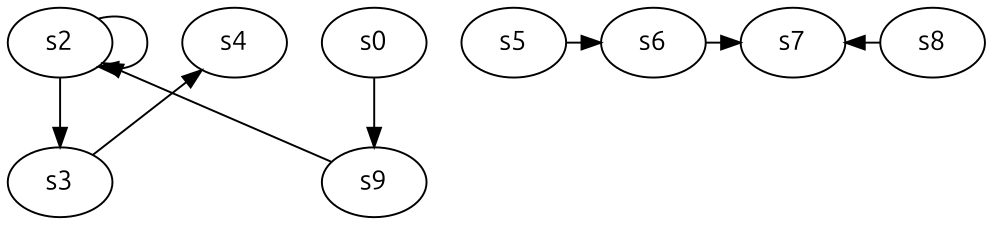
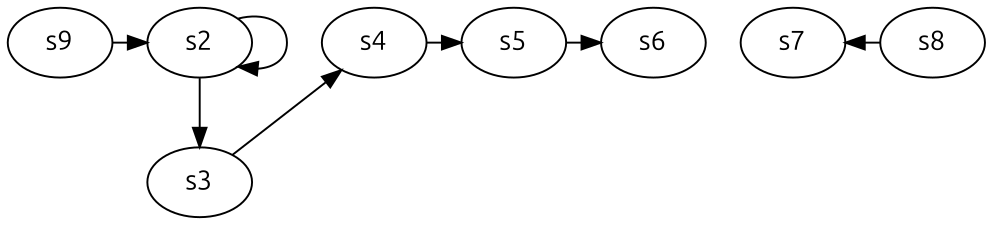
(374, 43) -> none
none -> (434, 43)
(713, 43) -> none
